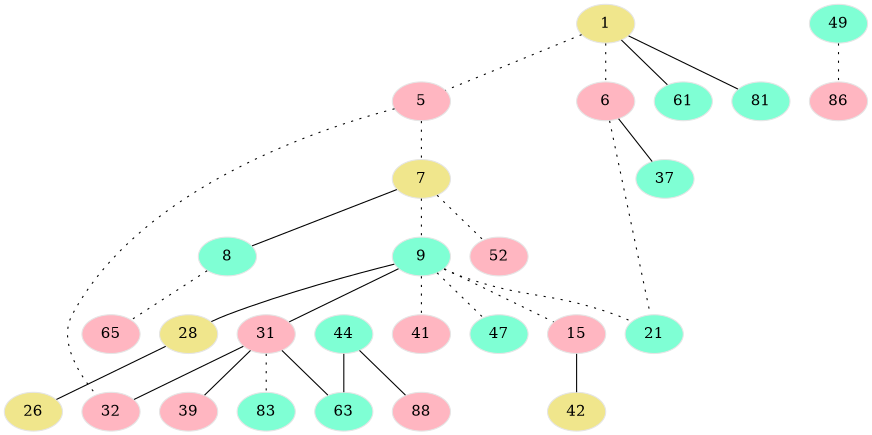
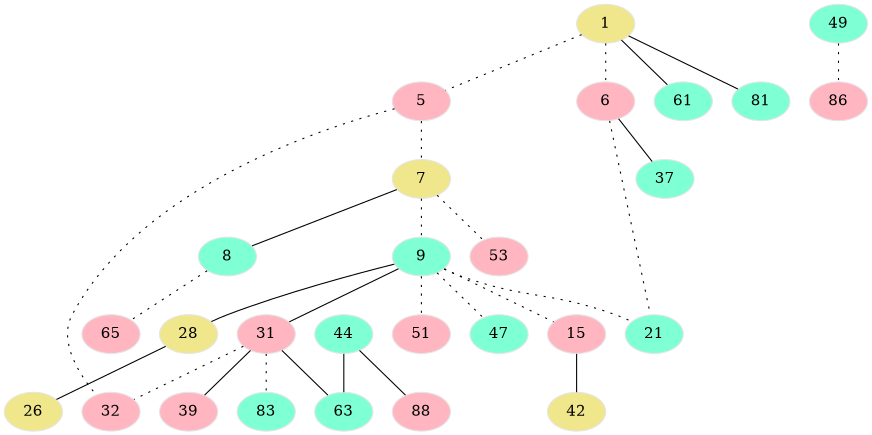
(499, 257) -> (499, 257)
(421, 334) -> (421, 334)
(189, 373) -> (189, 373)
